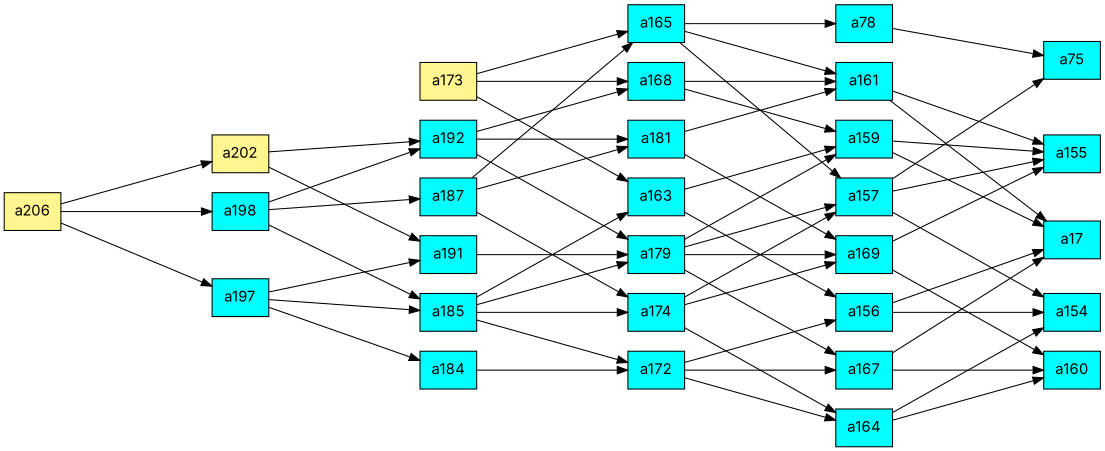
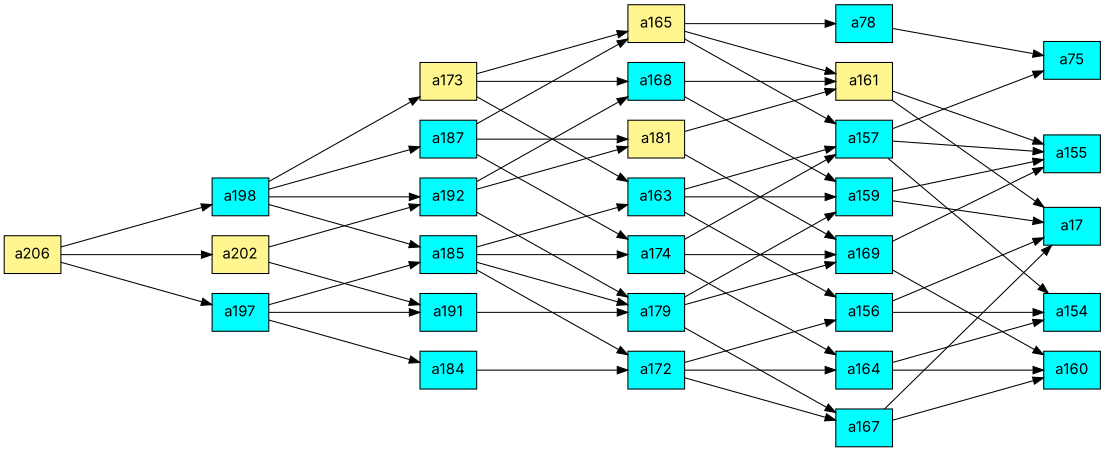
(656, 24) -> (656, 24)
(864, 81) -> (864, 81)
(656, 139) -> (656, 139)
none -> (340, 142)
(755, 227) -> (755, 169)
